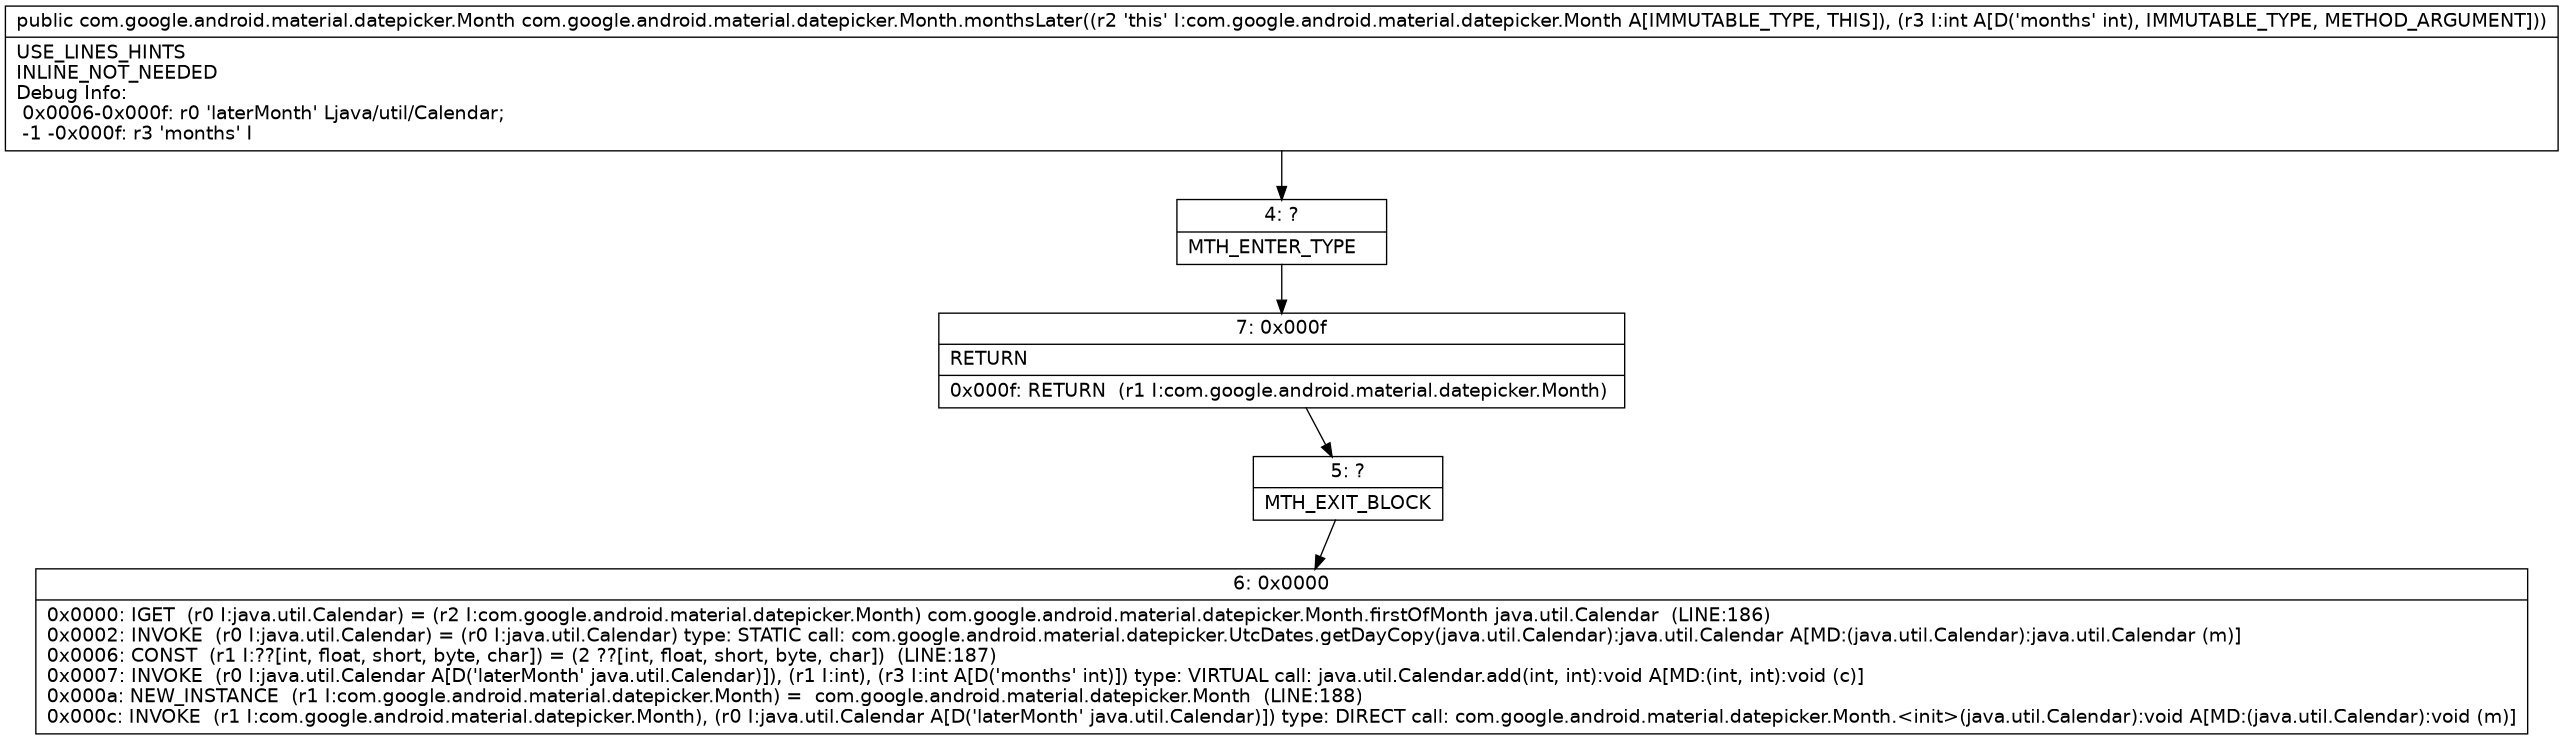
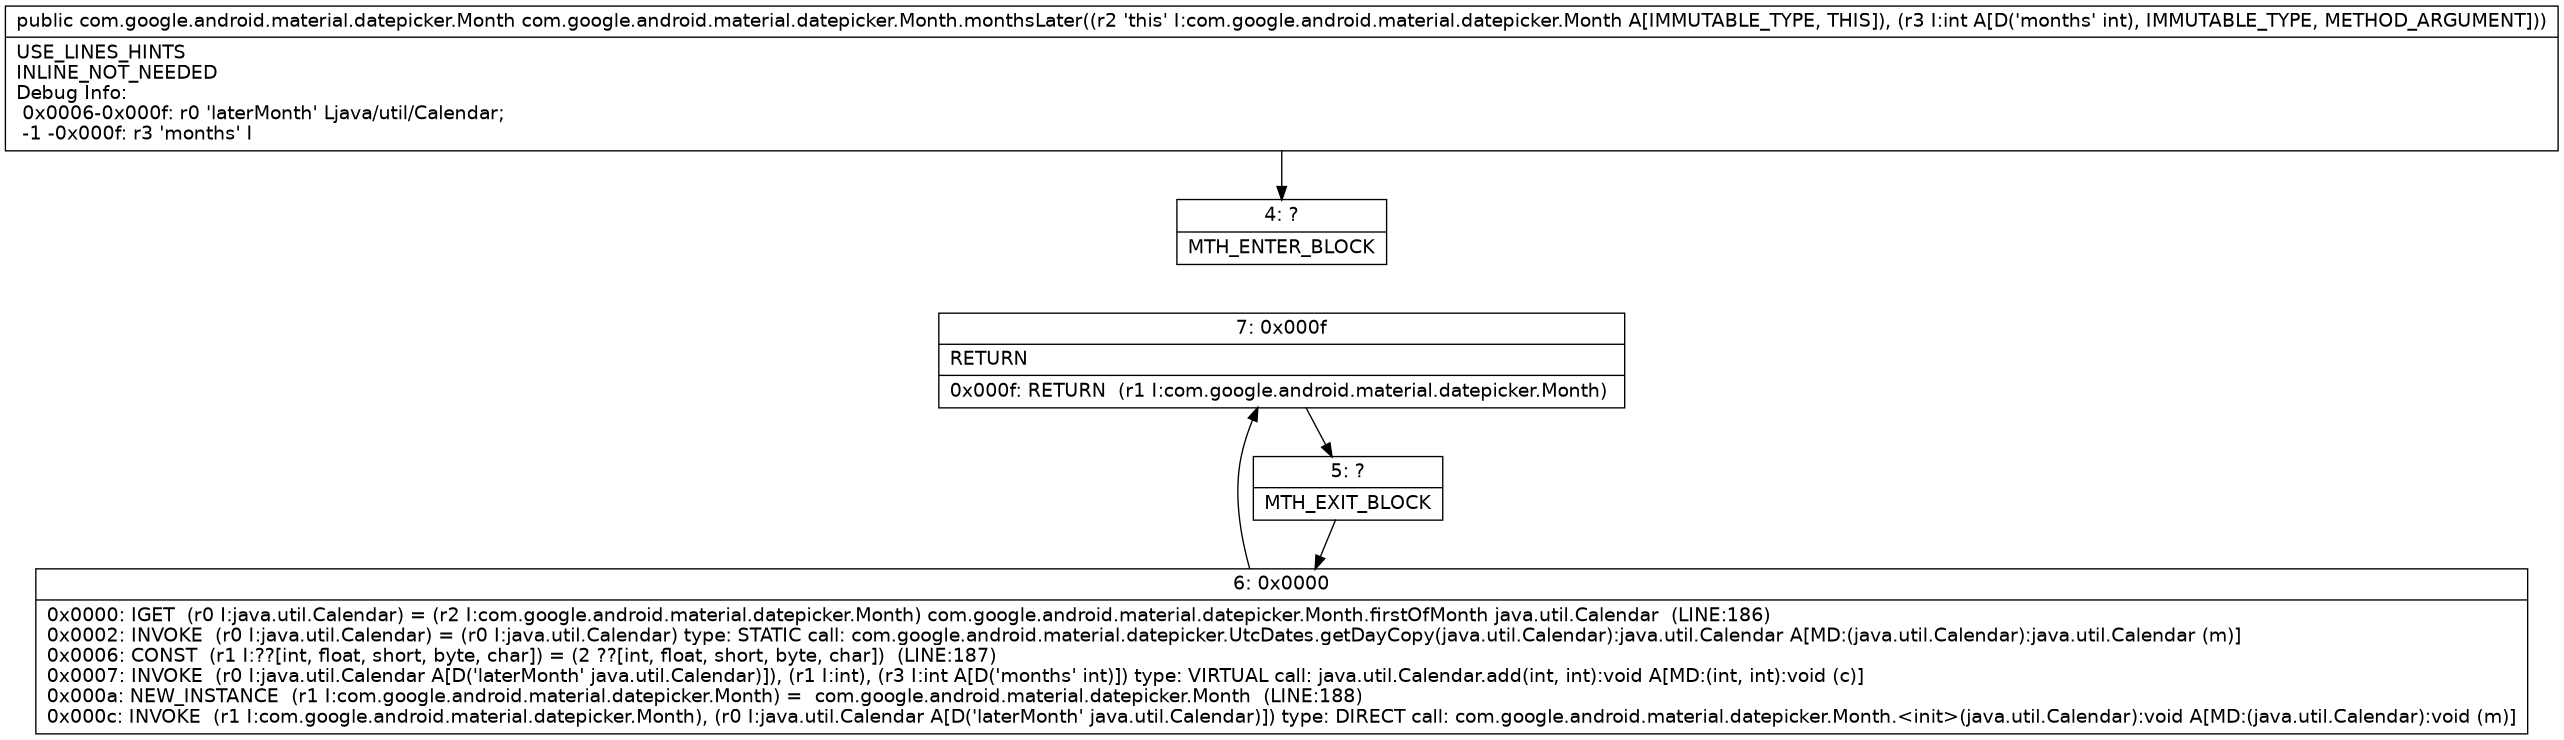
(1272, 248) -> (1282, 248)
(1282, 282) -> (1238, 494)
